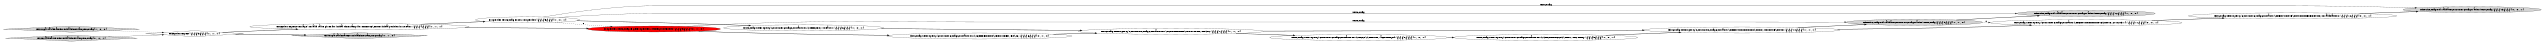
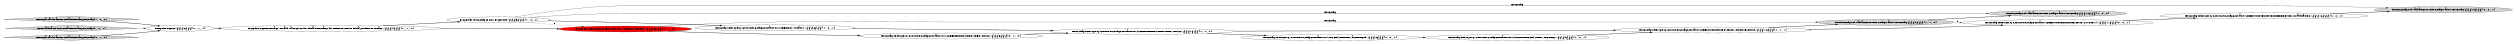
(135, 32) -> (130, 23)
(195, 34) -> (180, 28)
(270, 35) -> (130, 34)
